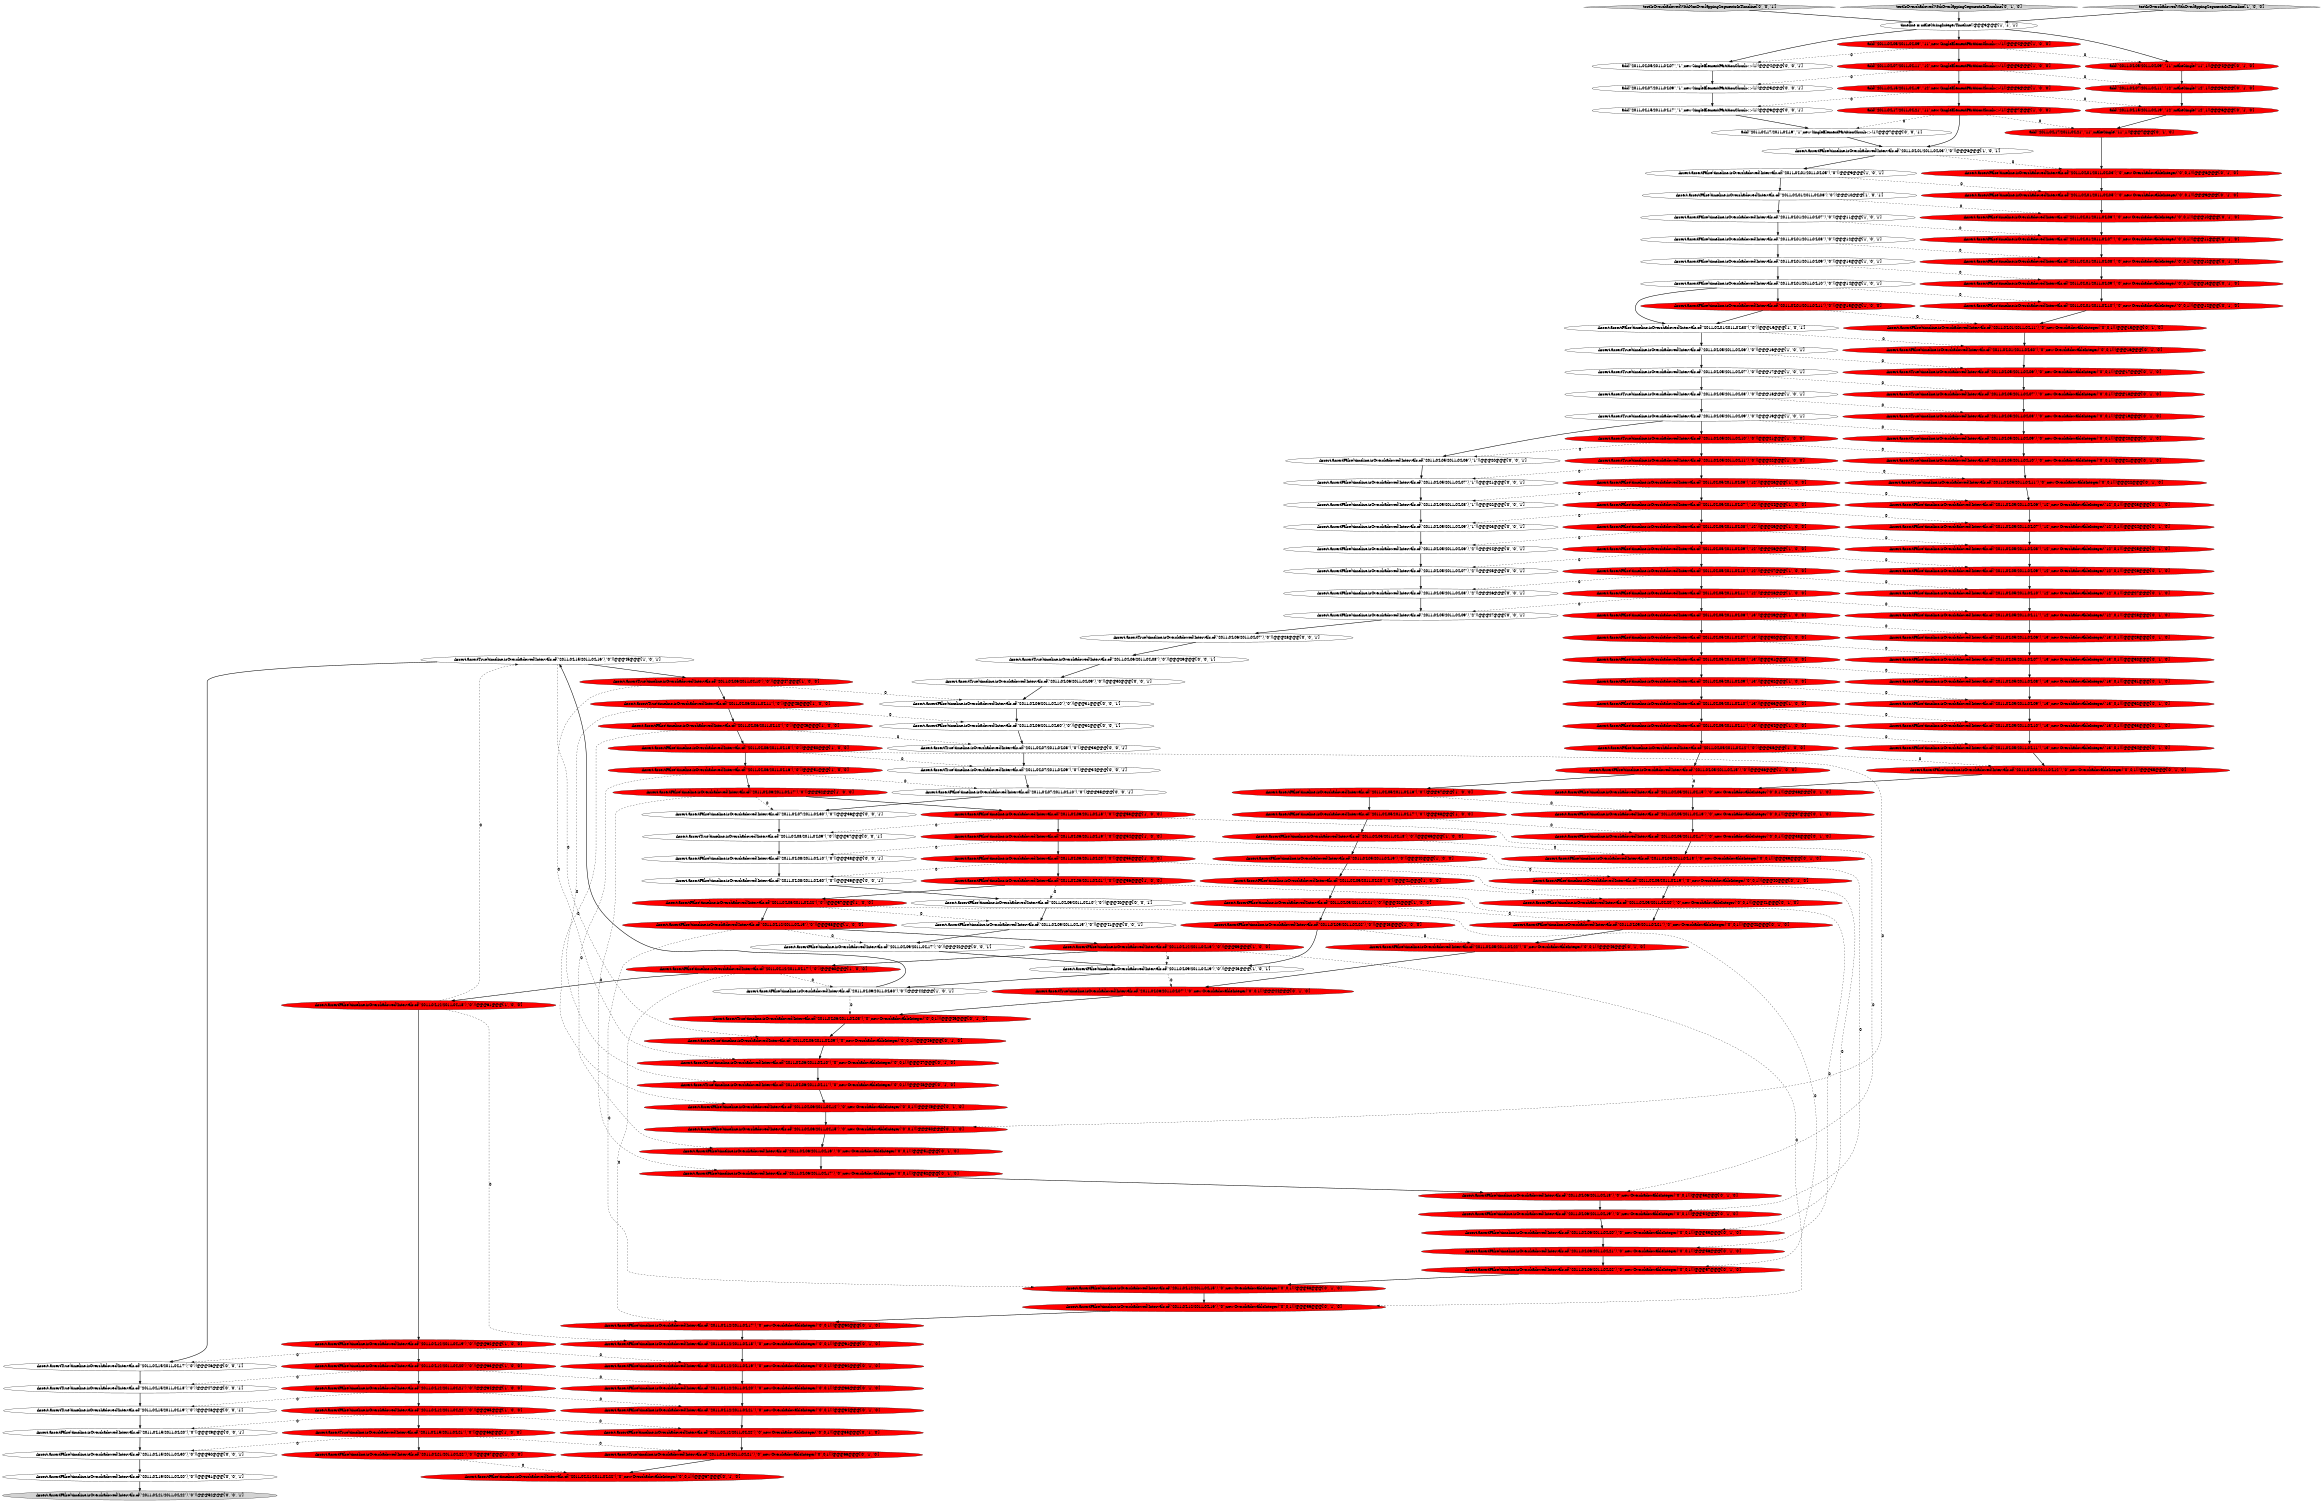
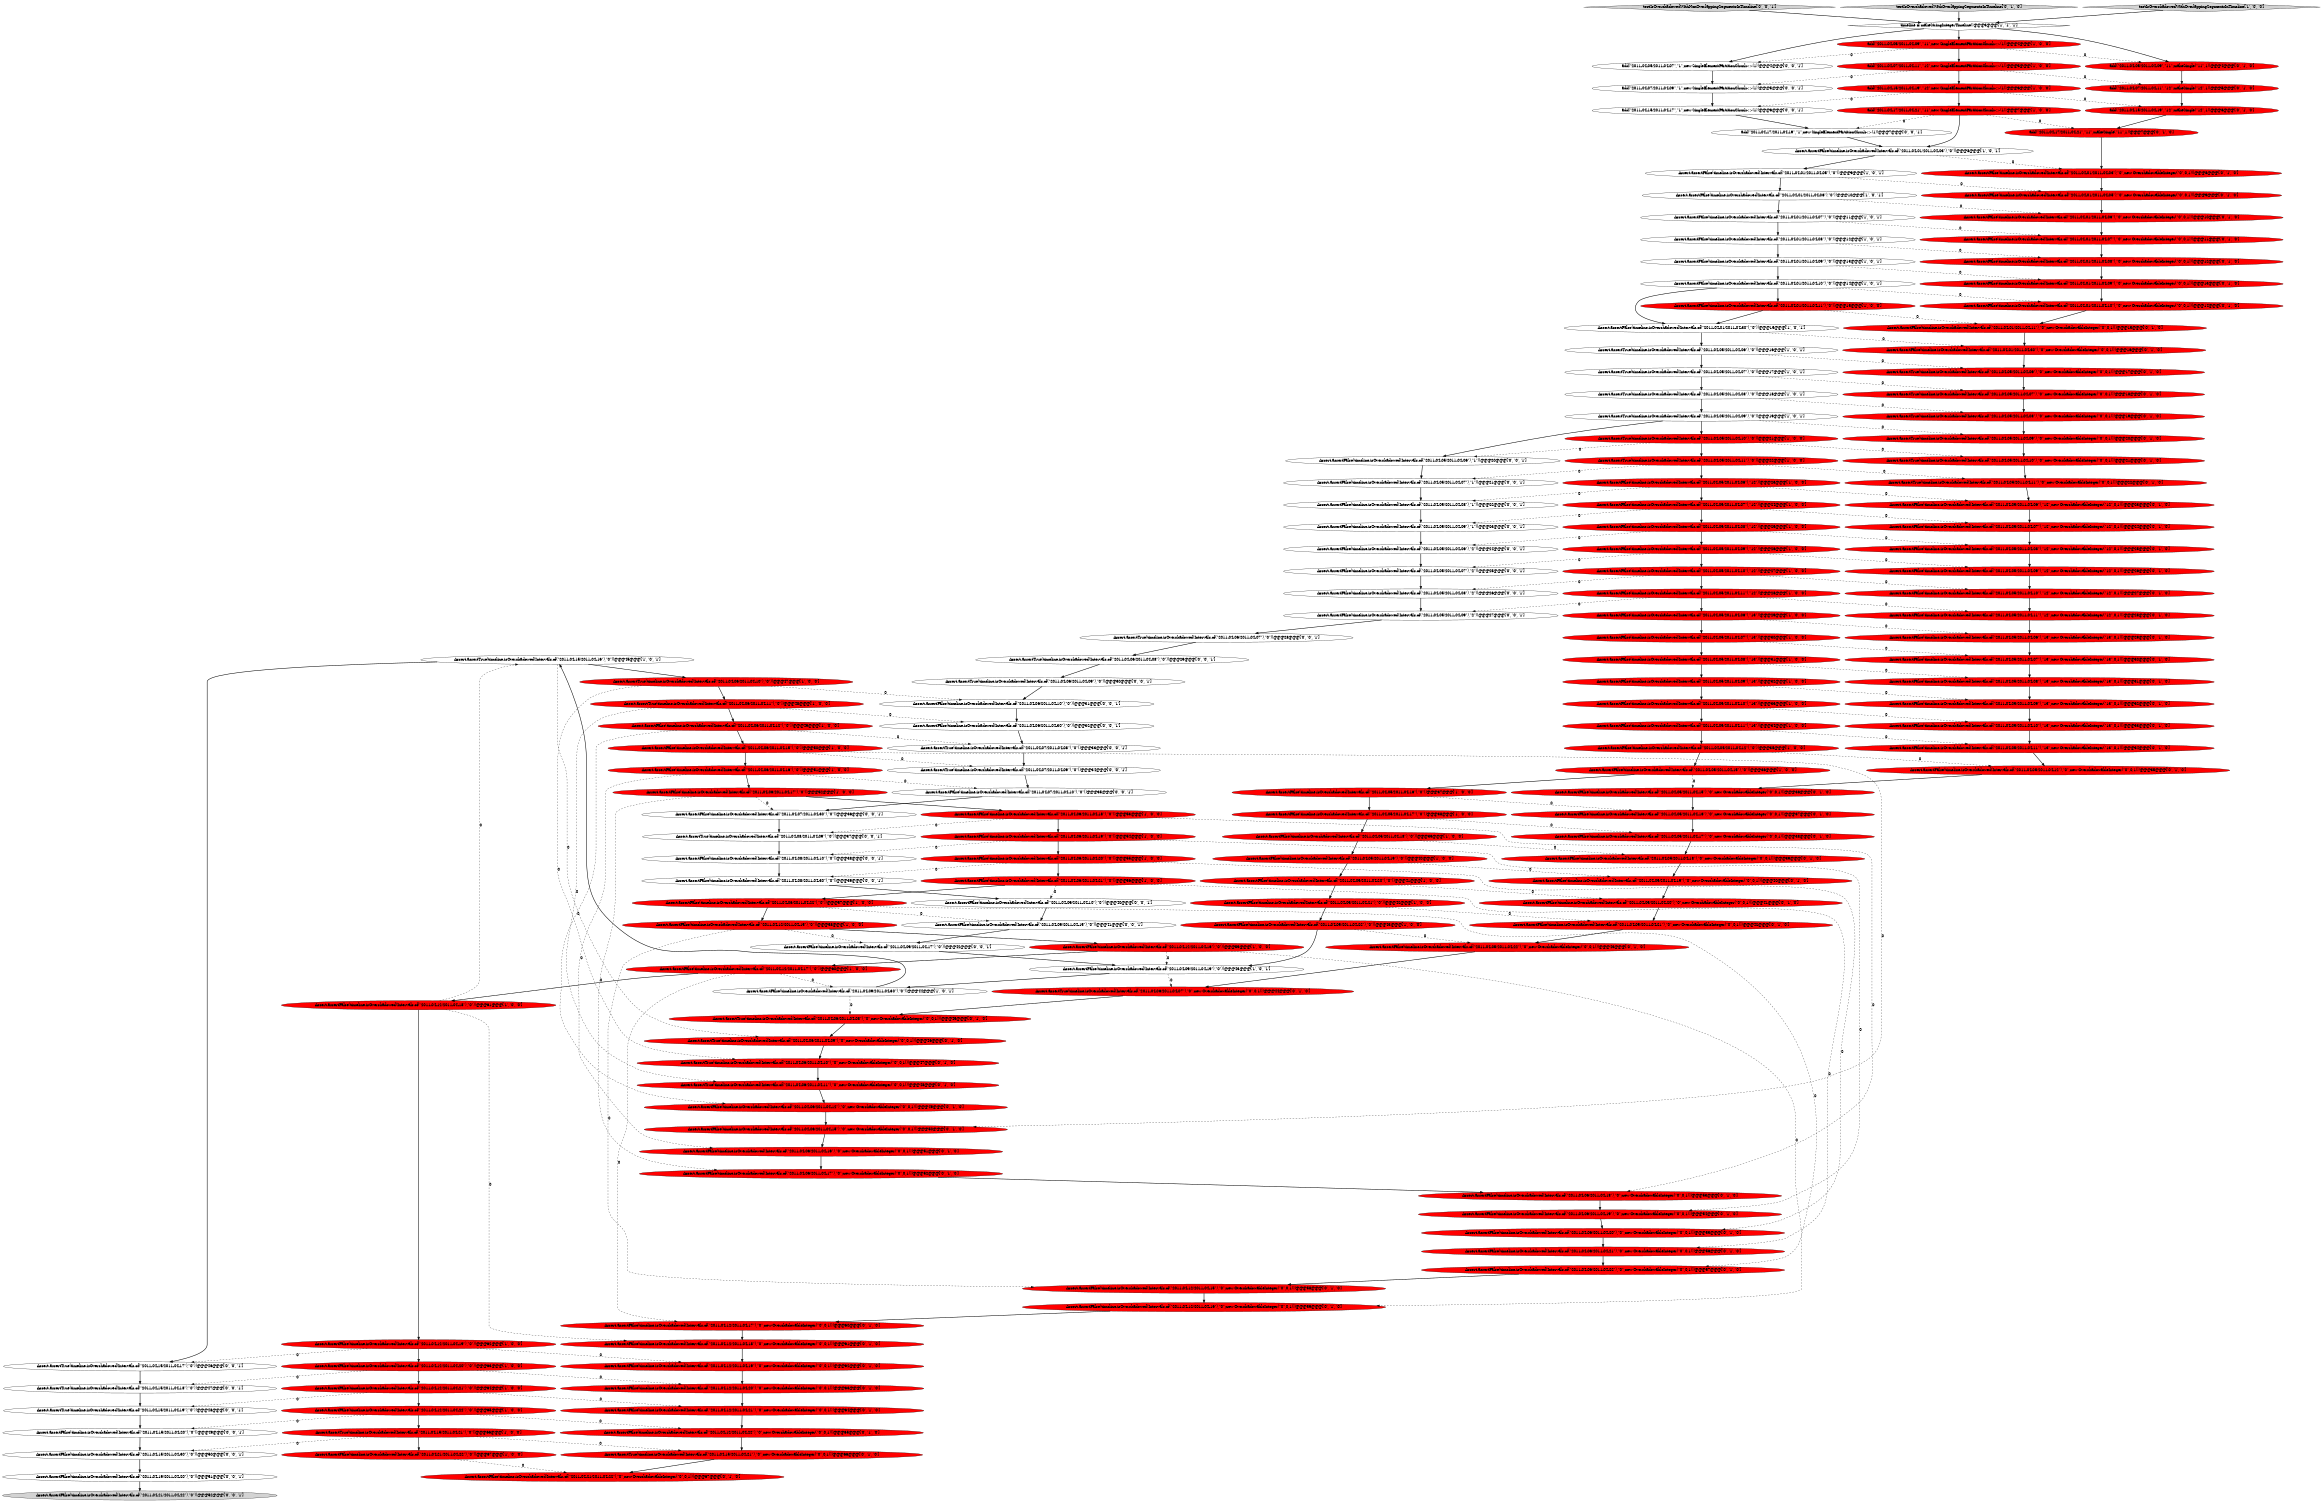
(1959, 26) -> (1959, 26)
